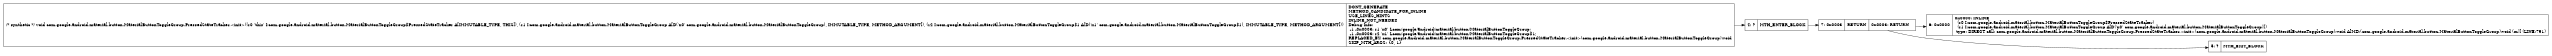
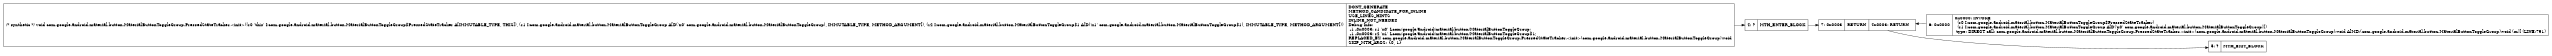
(1974, 18) -> (1974, 18)
(1892, 25) -> (1892, 25)
(1919, 27) -> (1922, 24)
